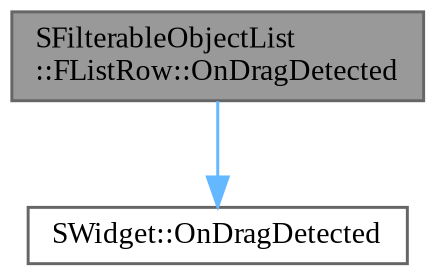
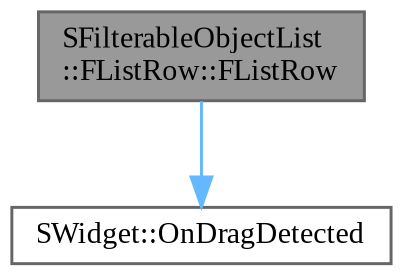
(218, 56) -> (201, 56)
